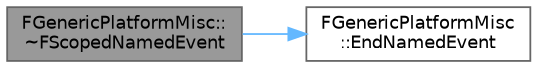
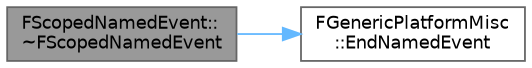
(125, 34) -> (122, 34)
